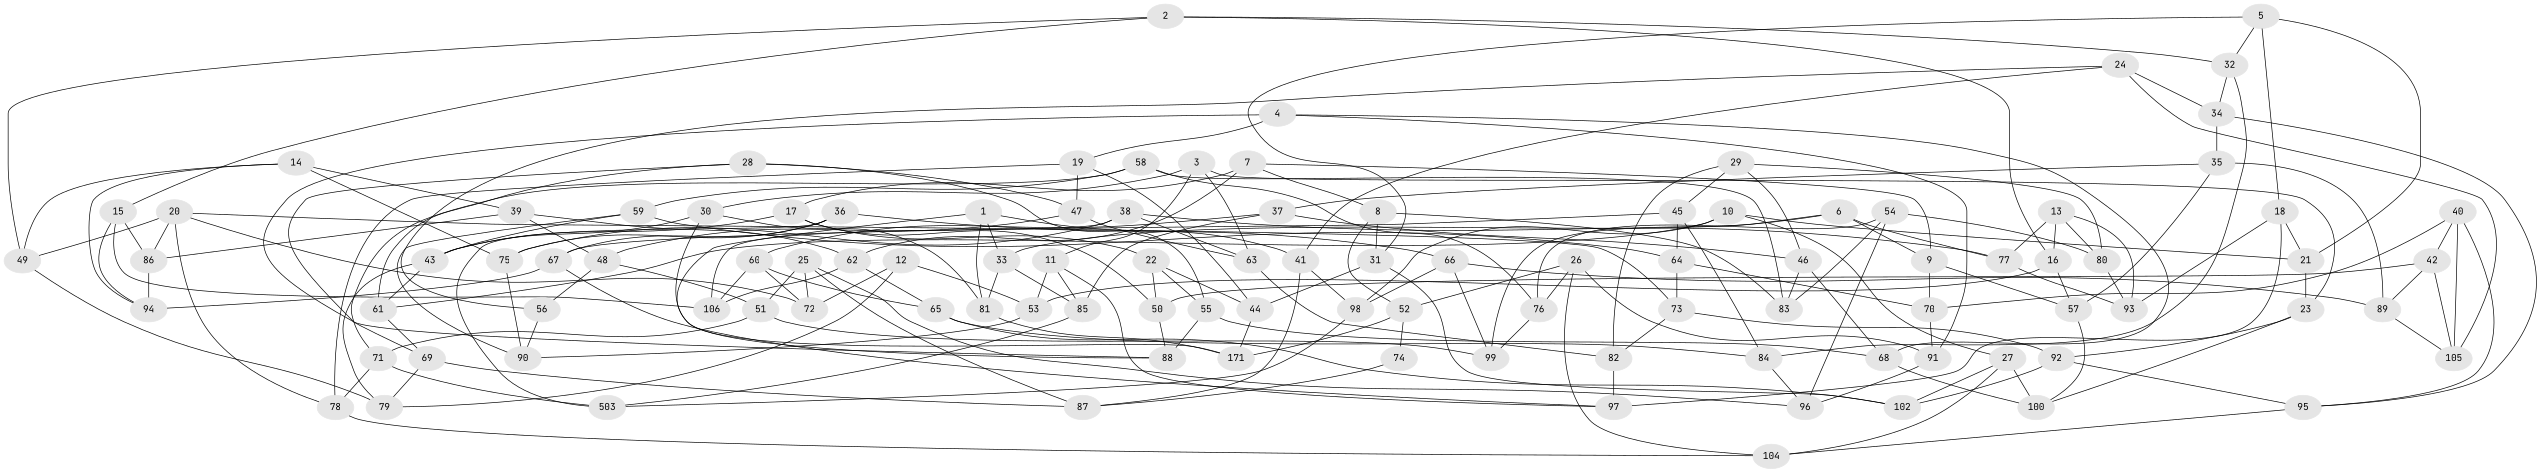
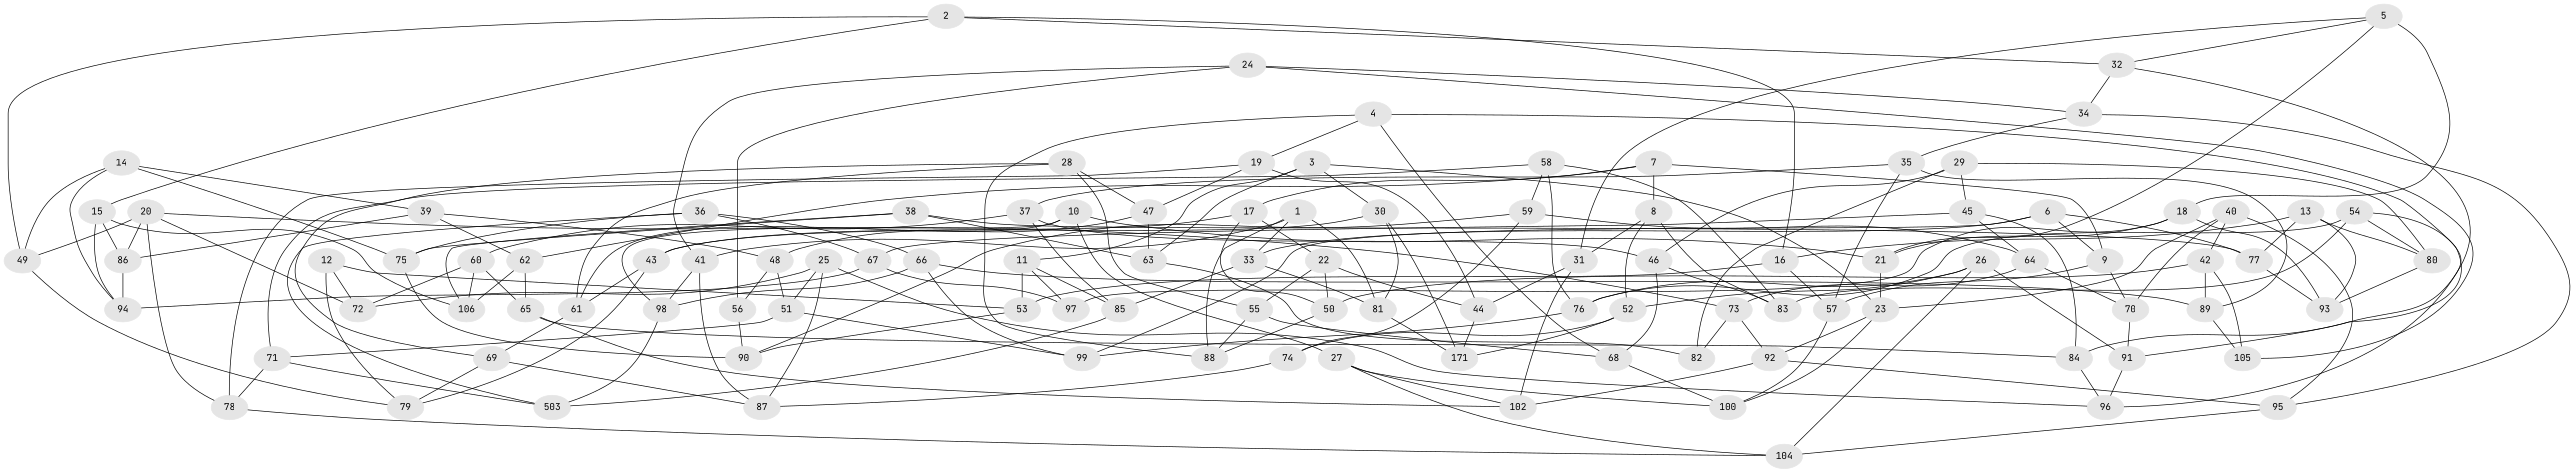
(532, 230) -> (1423, 309)
(2456, 285) -> (2091, 284)
(1614, 381) -> none
